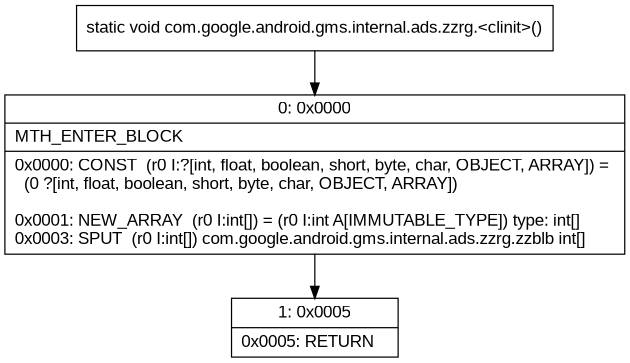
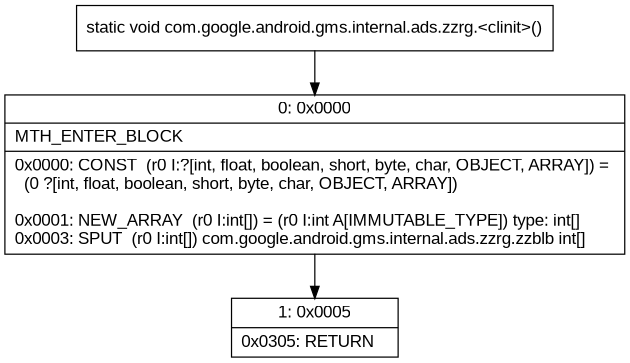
(315, 342) -> (315, 342)
